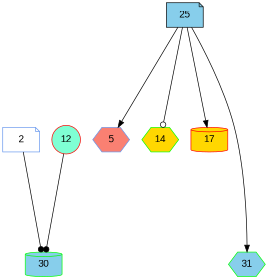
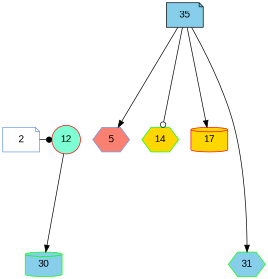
(185, 15) -> (185, 15)
(32, 199) -> (43, 140)
(55, 200) -> (55, 200)
